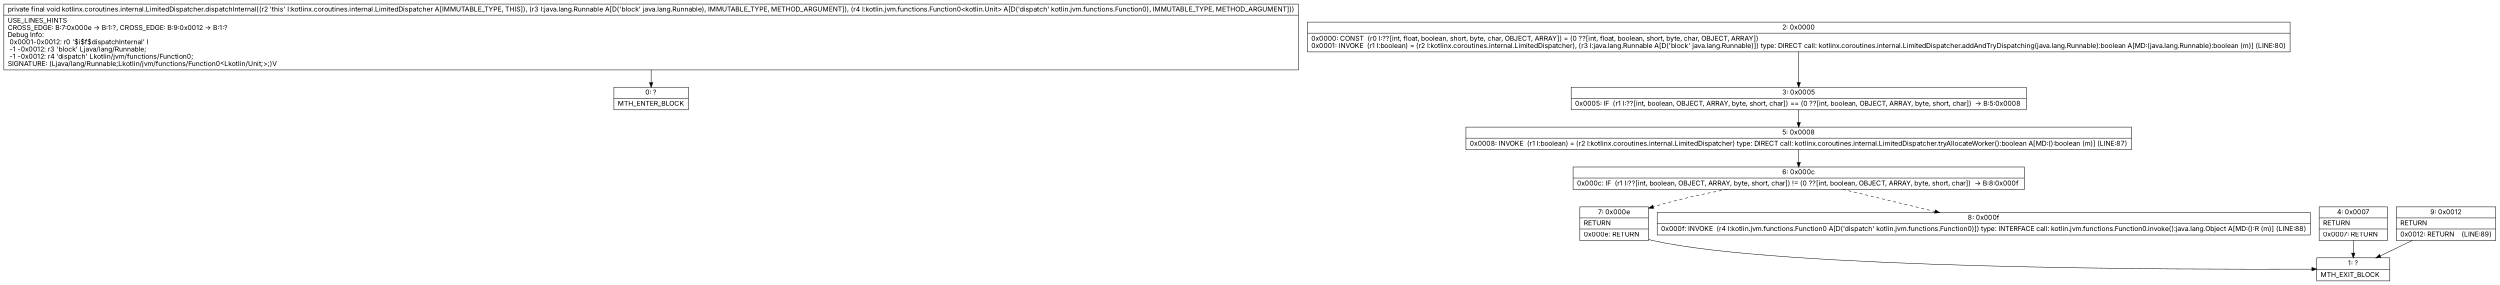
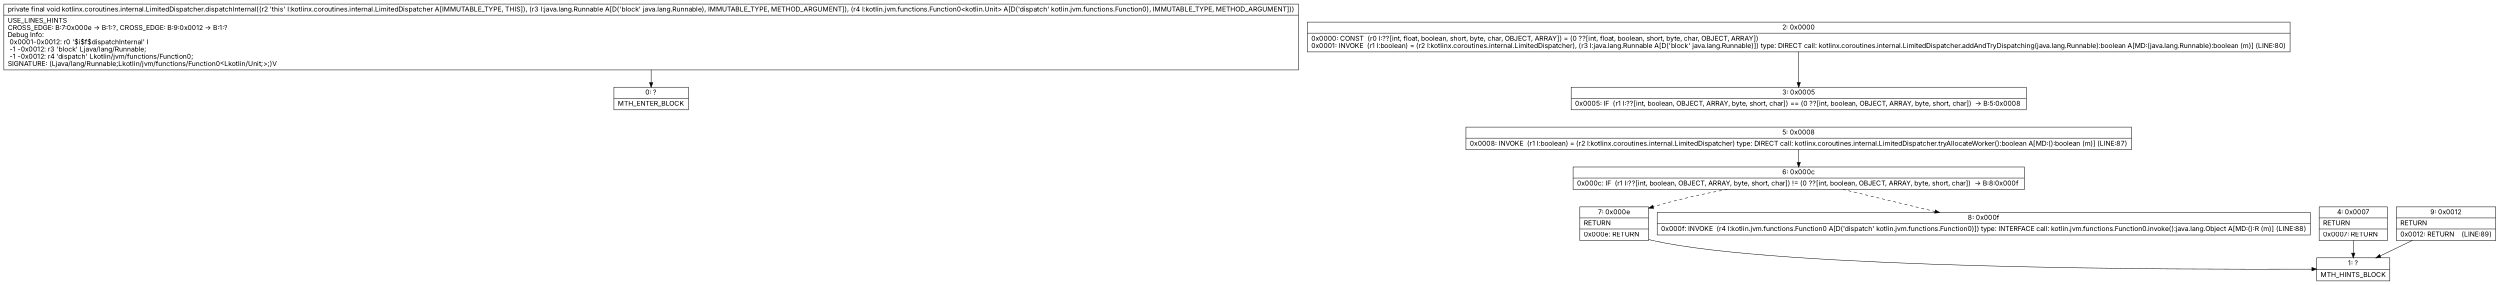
(1799, 116) -> none
(2350, 275) -> (2353, 275)
